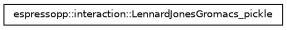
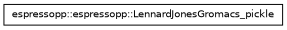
(143, 15) -> (143, 15)
